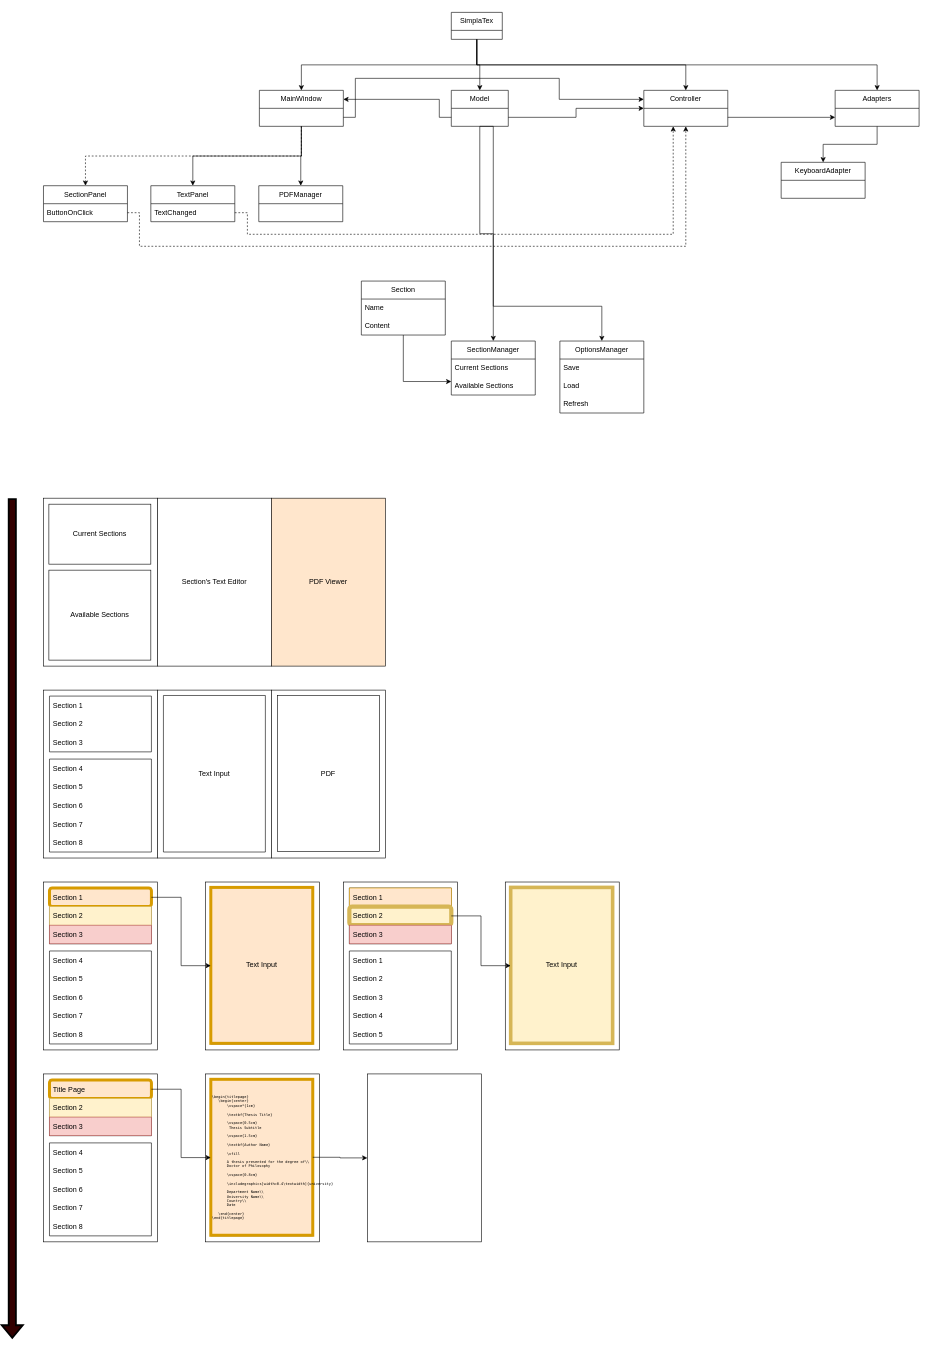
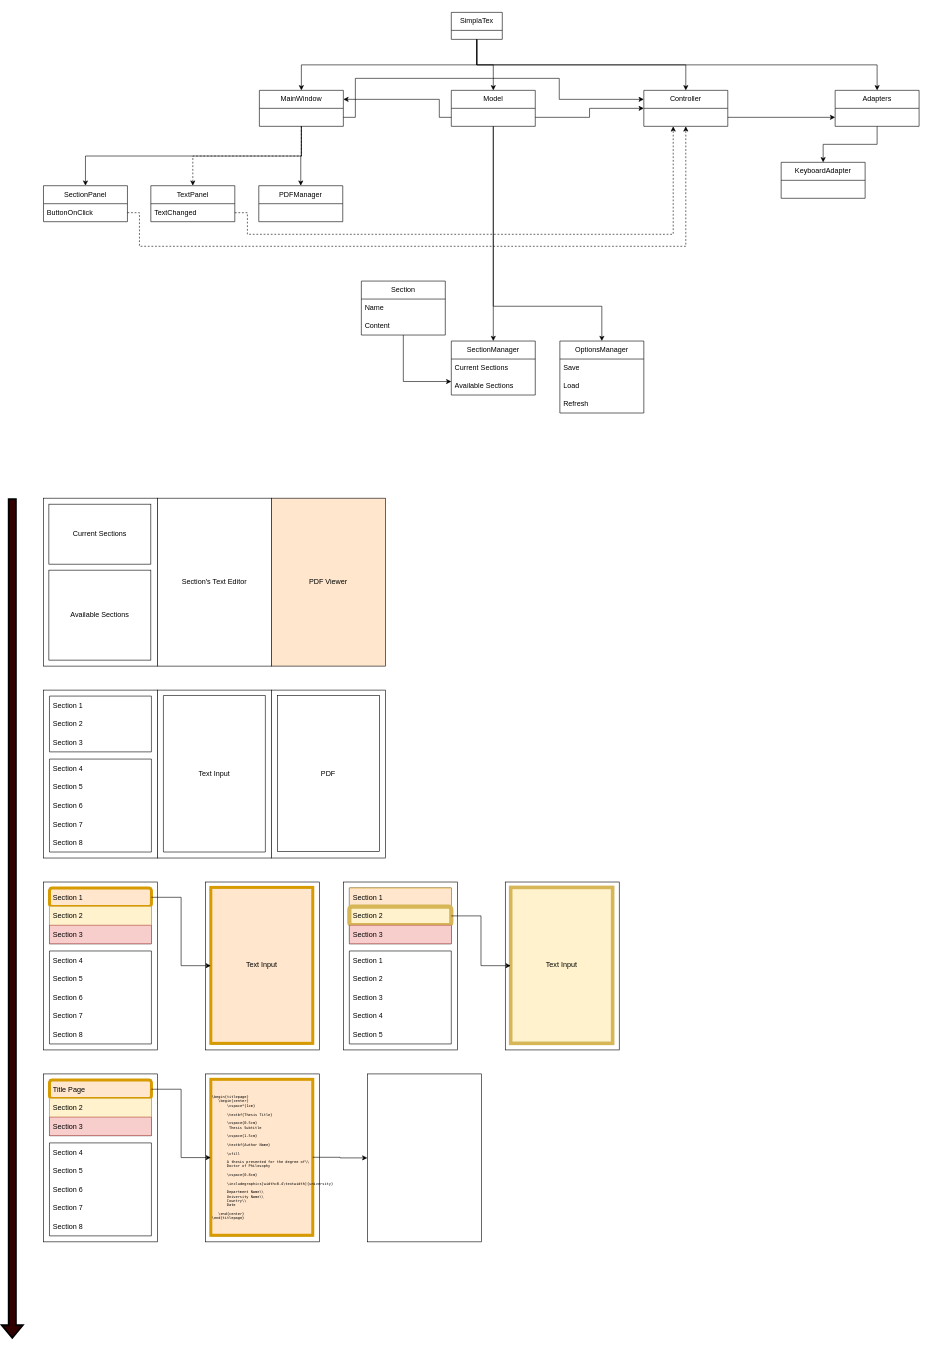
(480, 108) -> (494, 108)
(126, 156) -> (126, 156)
(193, 169) -> (193, 169)
